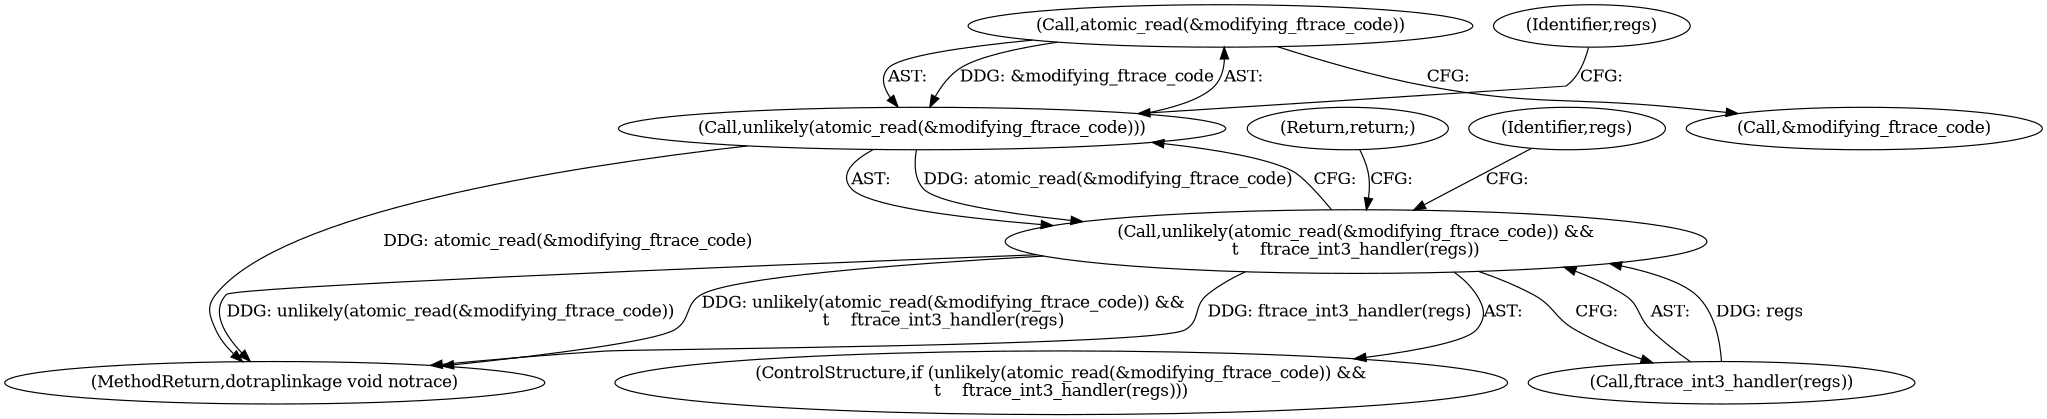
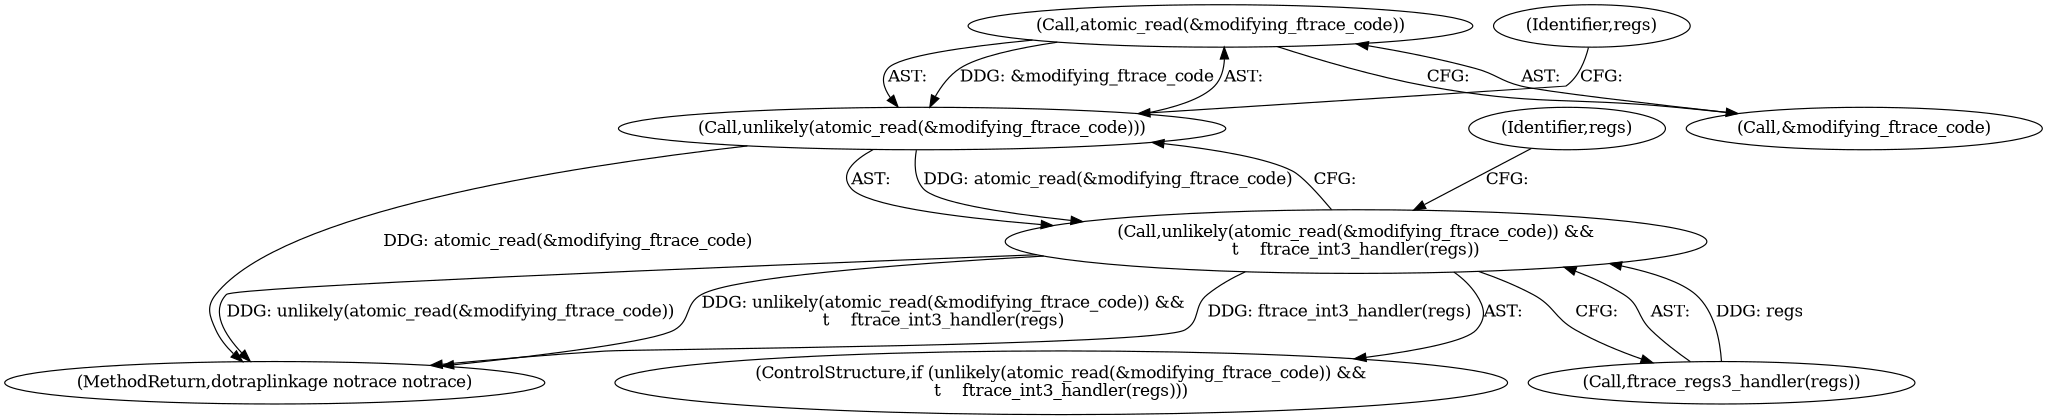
none -> (1569, 94)
(1348, 129) -> none
(275, 383) -> (275, 383)
(1722, 383) -> (1722, 383)
